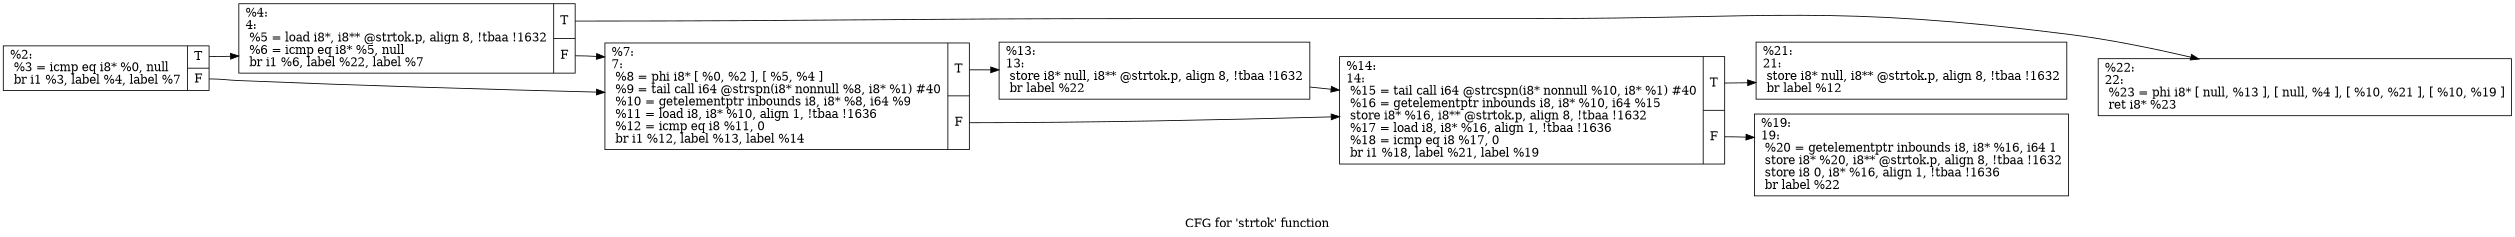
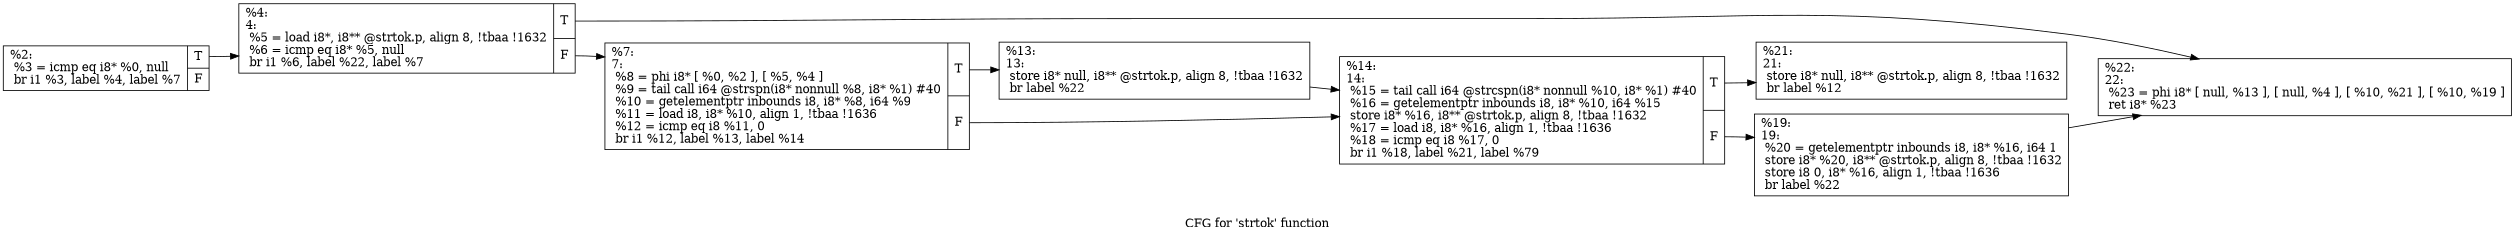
(403, 87) -> none
none -> (2101, 122)
(1443, 153) -> (1443, 153)
